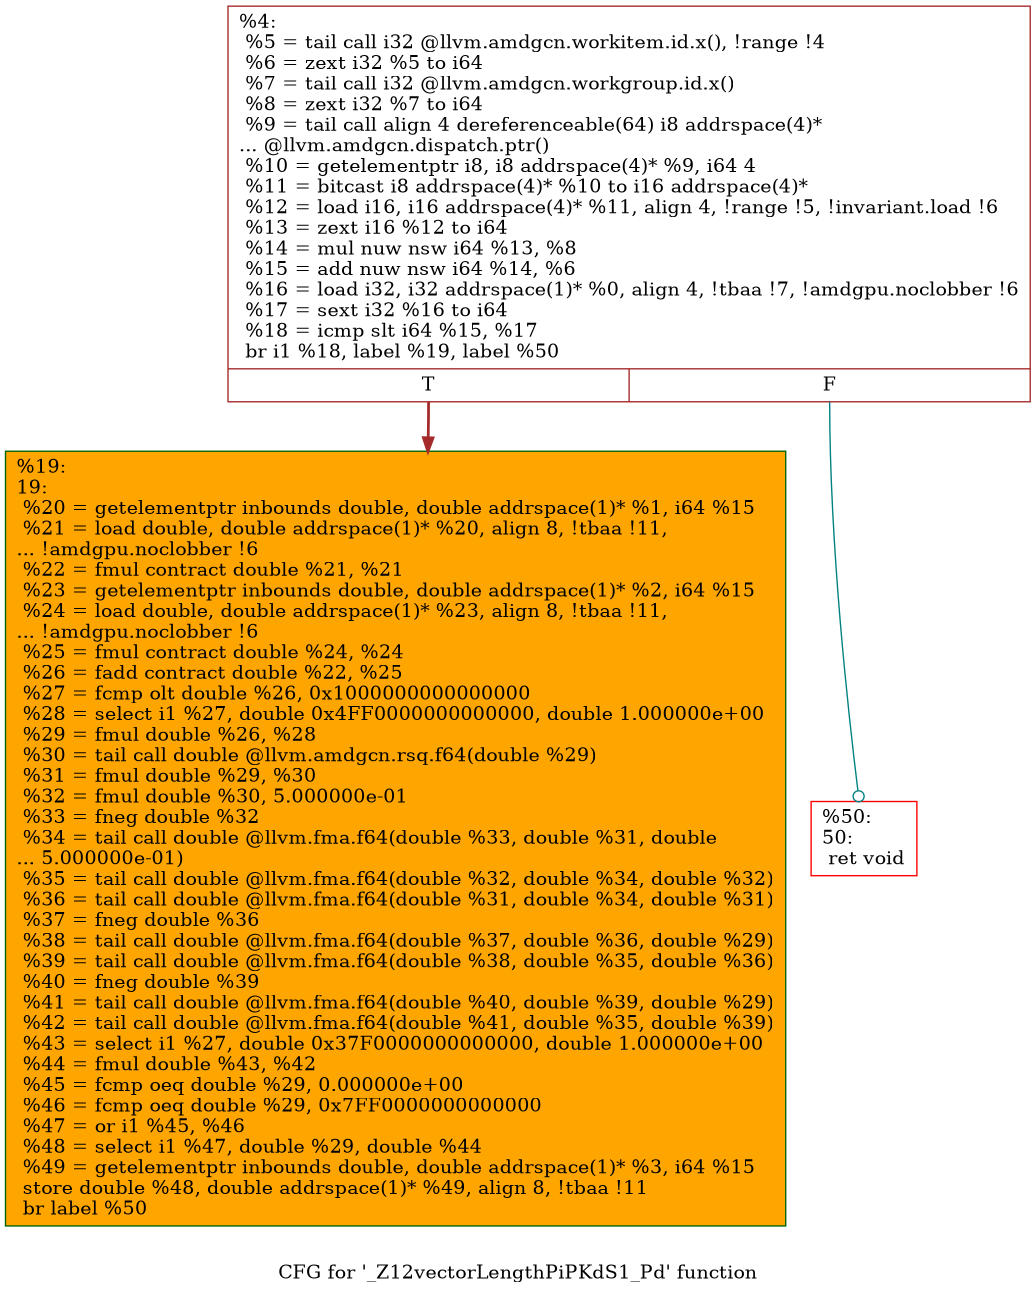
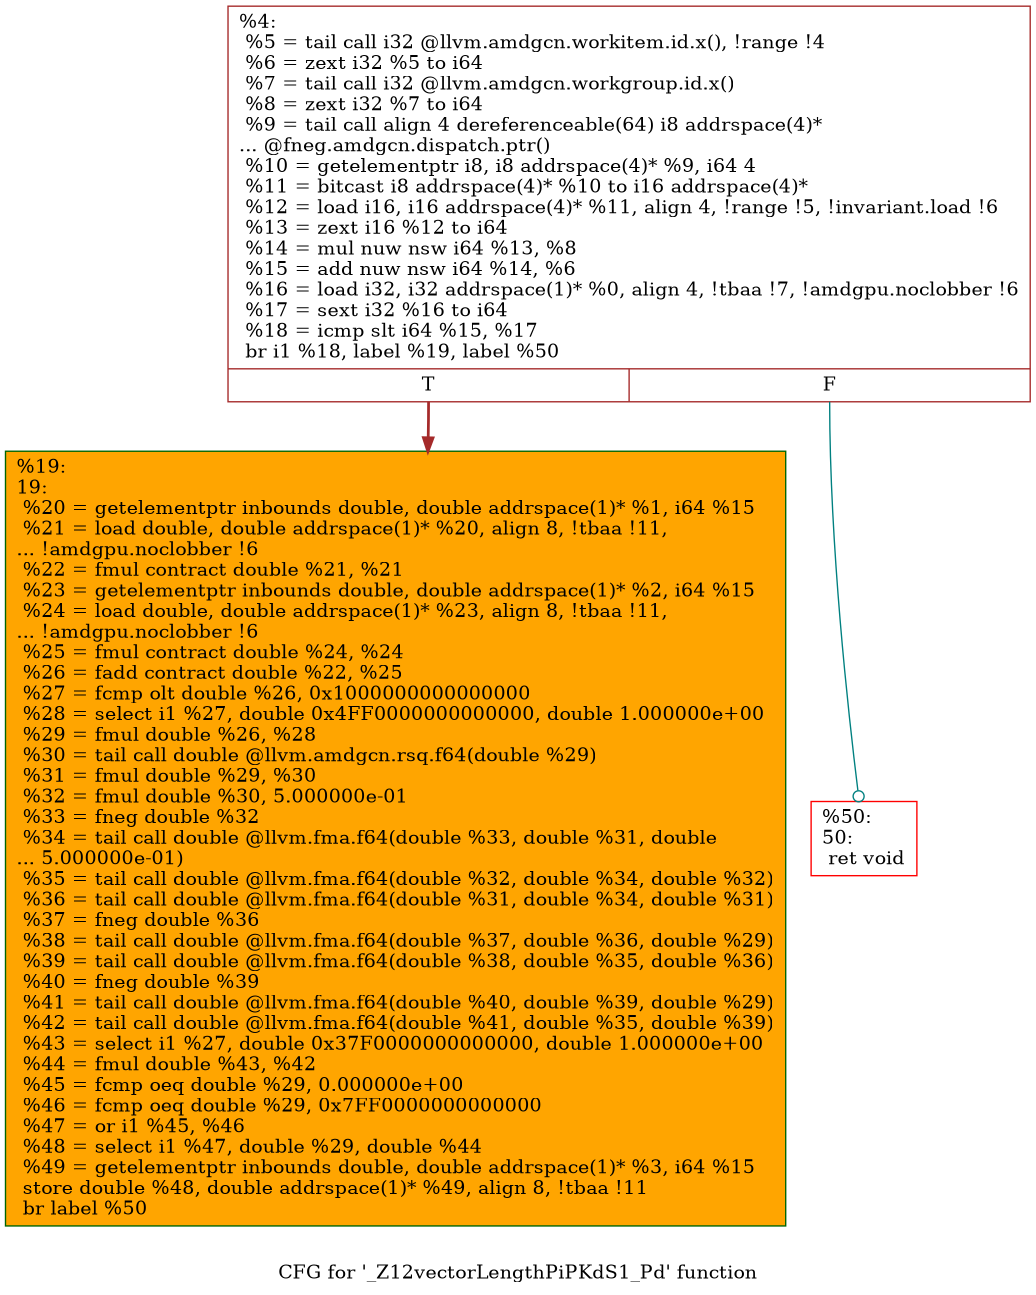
(394, 146) -> (395, 146)
